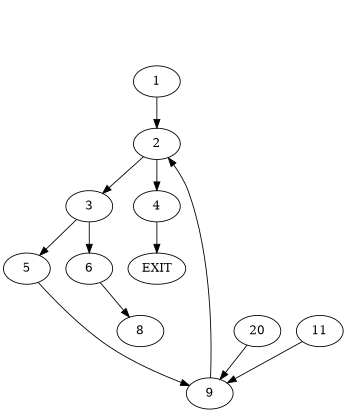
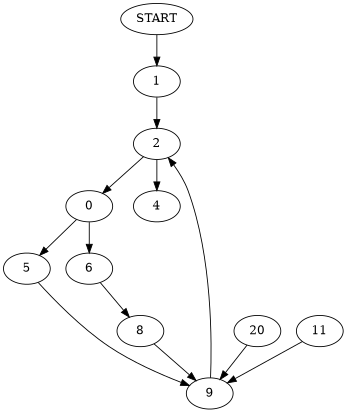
none -> (157, 19)
(89, 206) -> (89, 206)
(157, 269) -> none
none -> (172, 359)
